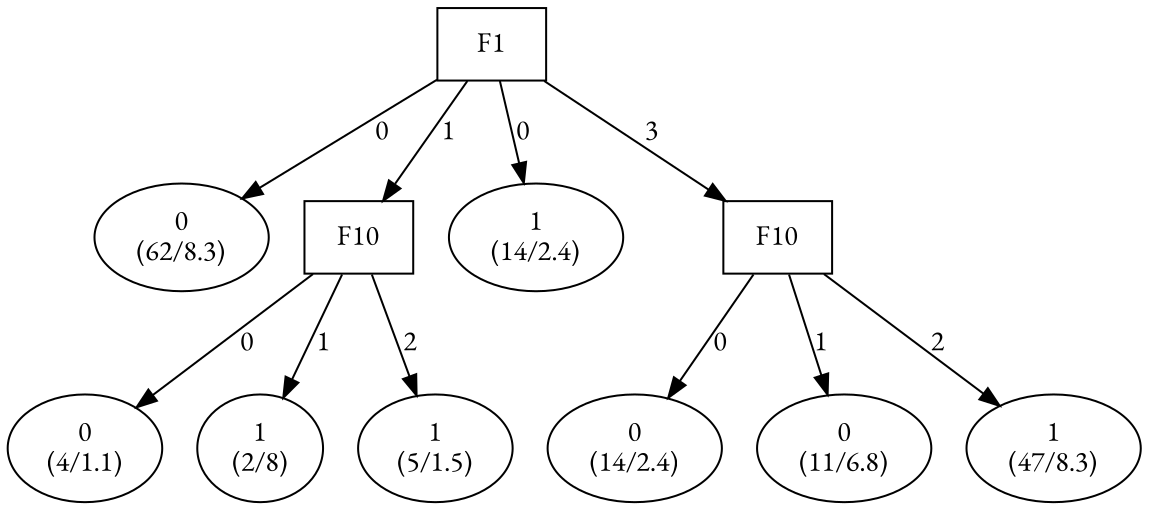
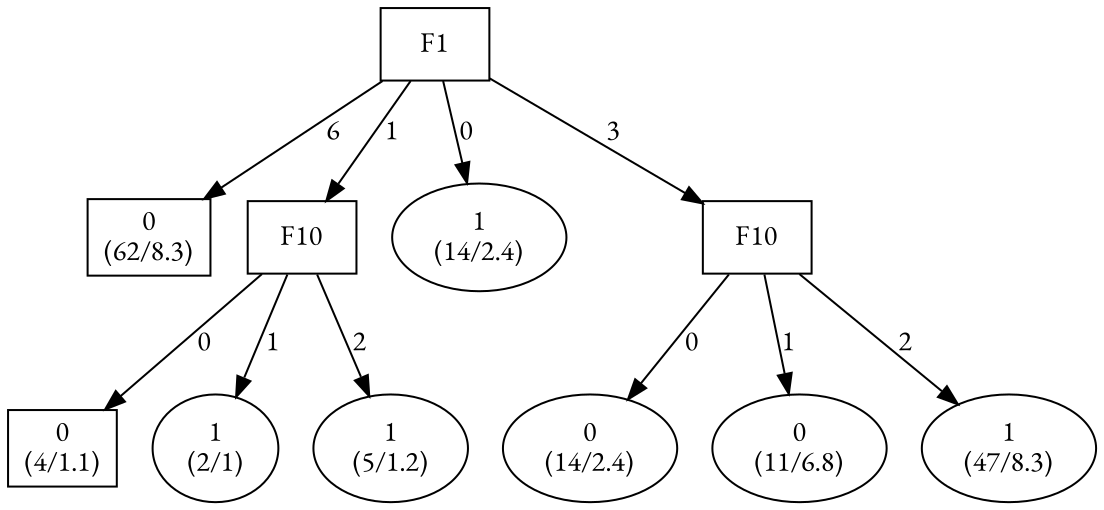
(382, 132) -> (333, 132)
(182, 237) -> (149, 237)
(85, 448) -> (62, 448)
(260, 448) -> (215, 448)
(435, 448) -> (391, 448)
